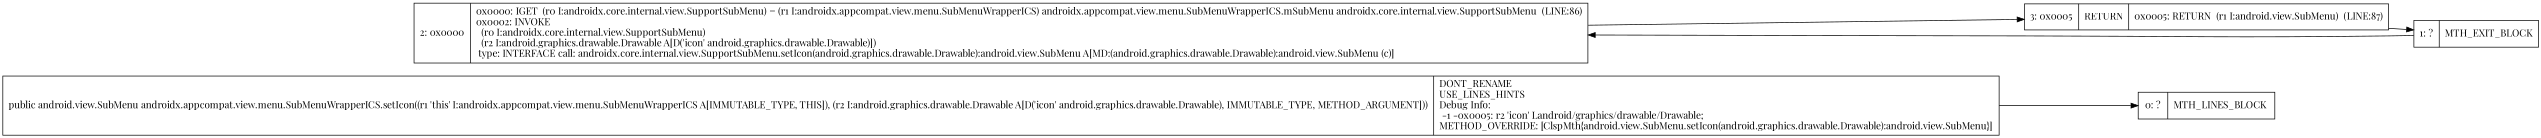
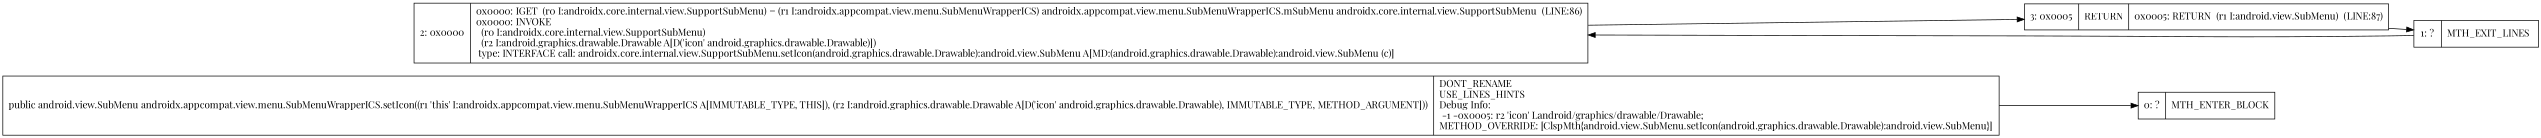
(516, 22) -> (517, 22)
(2489, 33) -> (2489, 33)
(2220, 105) -> (2220, 105)
